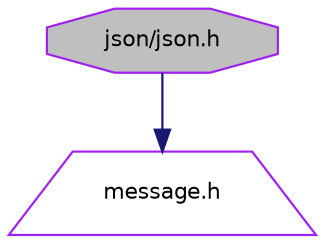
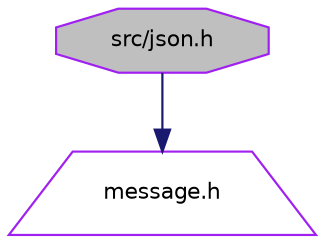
(162, 41) -> (162, 41)
